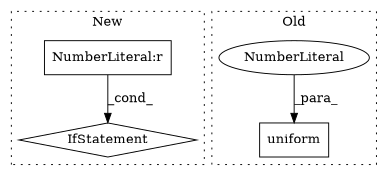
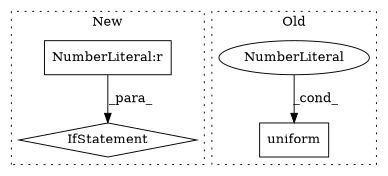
(131, 99) -> (131, 99)
(316, 99) -> (316, 99)
